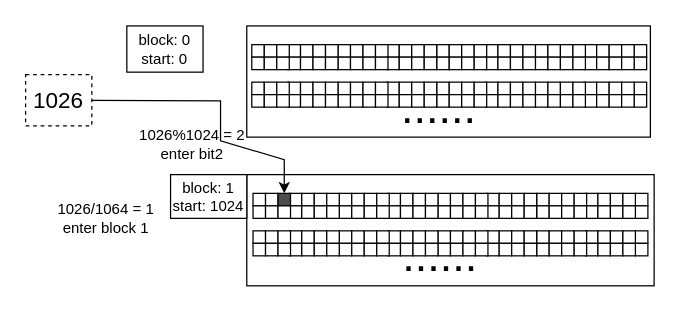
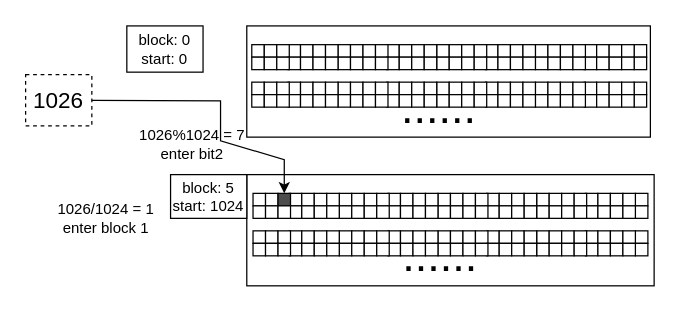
(193, 144) -> (193, 144)
(209, 197) -> (209, 197)
(106, 218) -> (106, 218)
